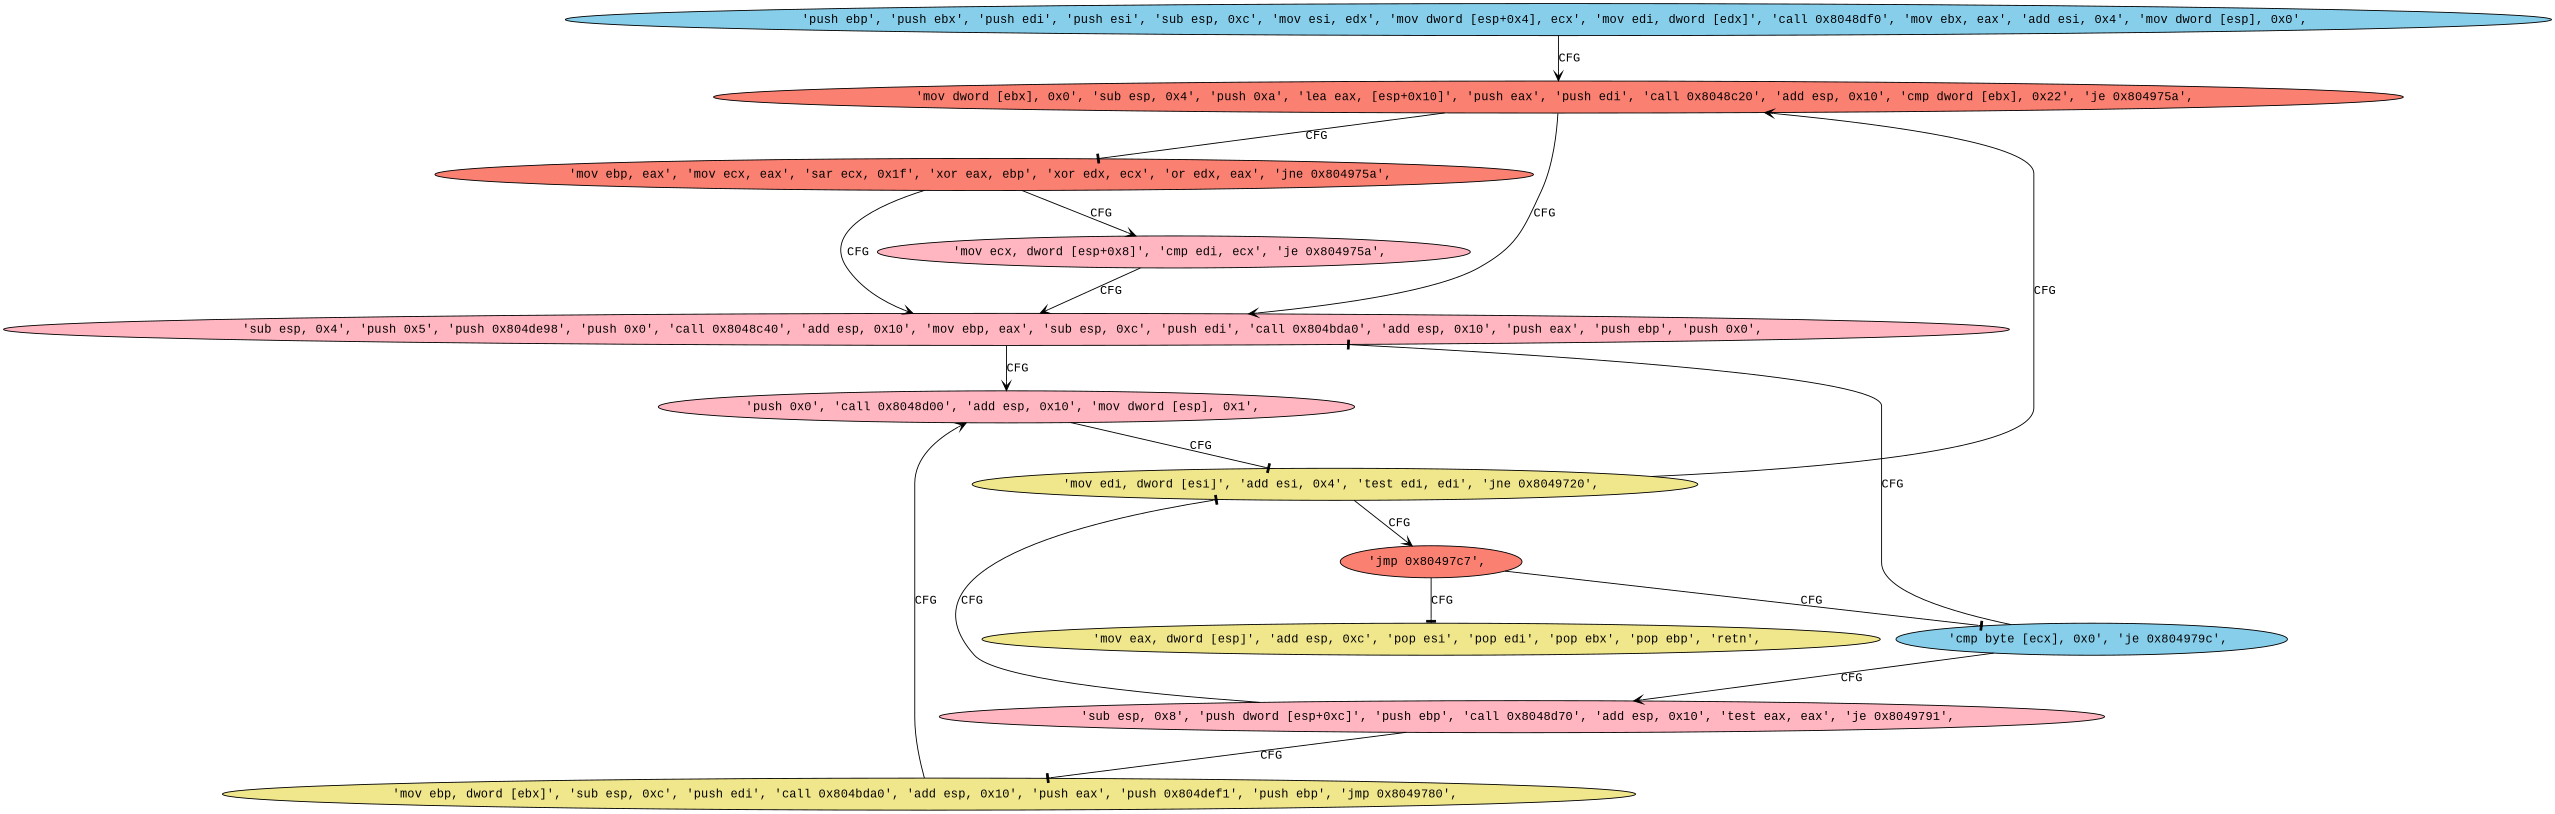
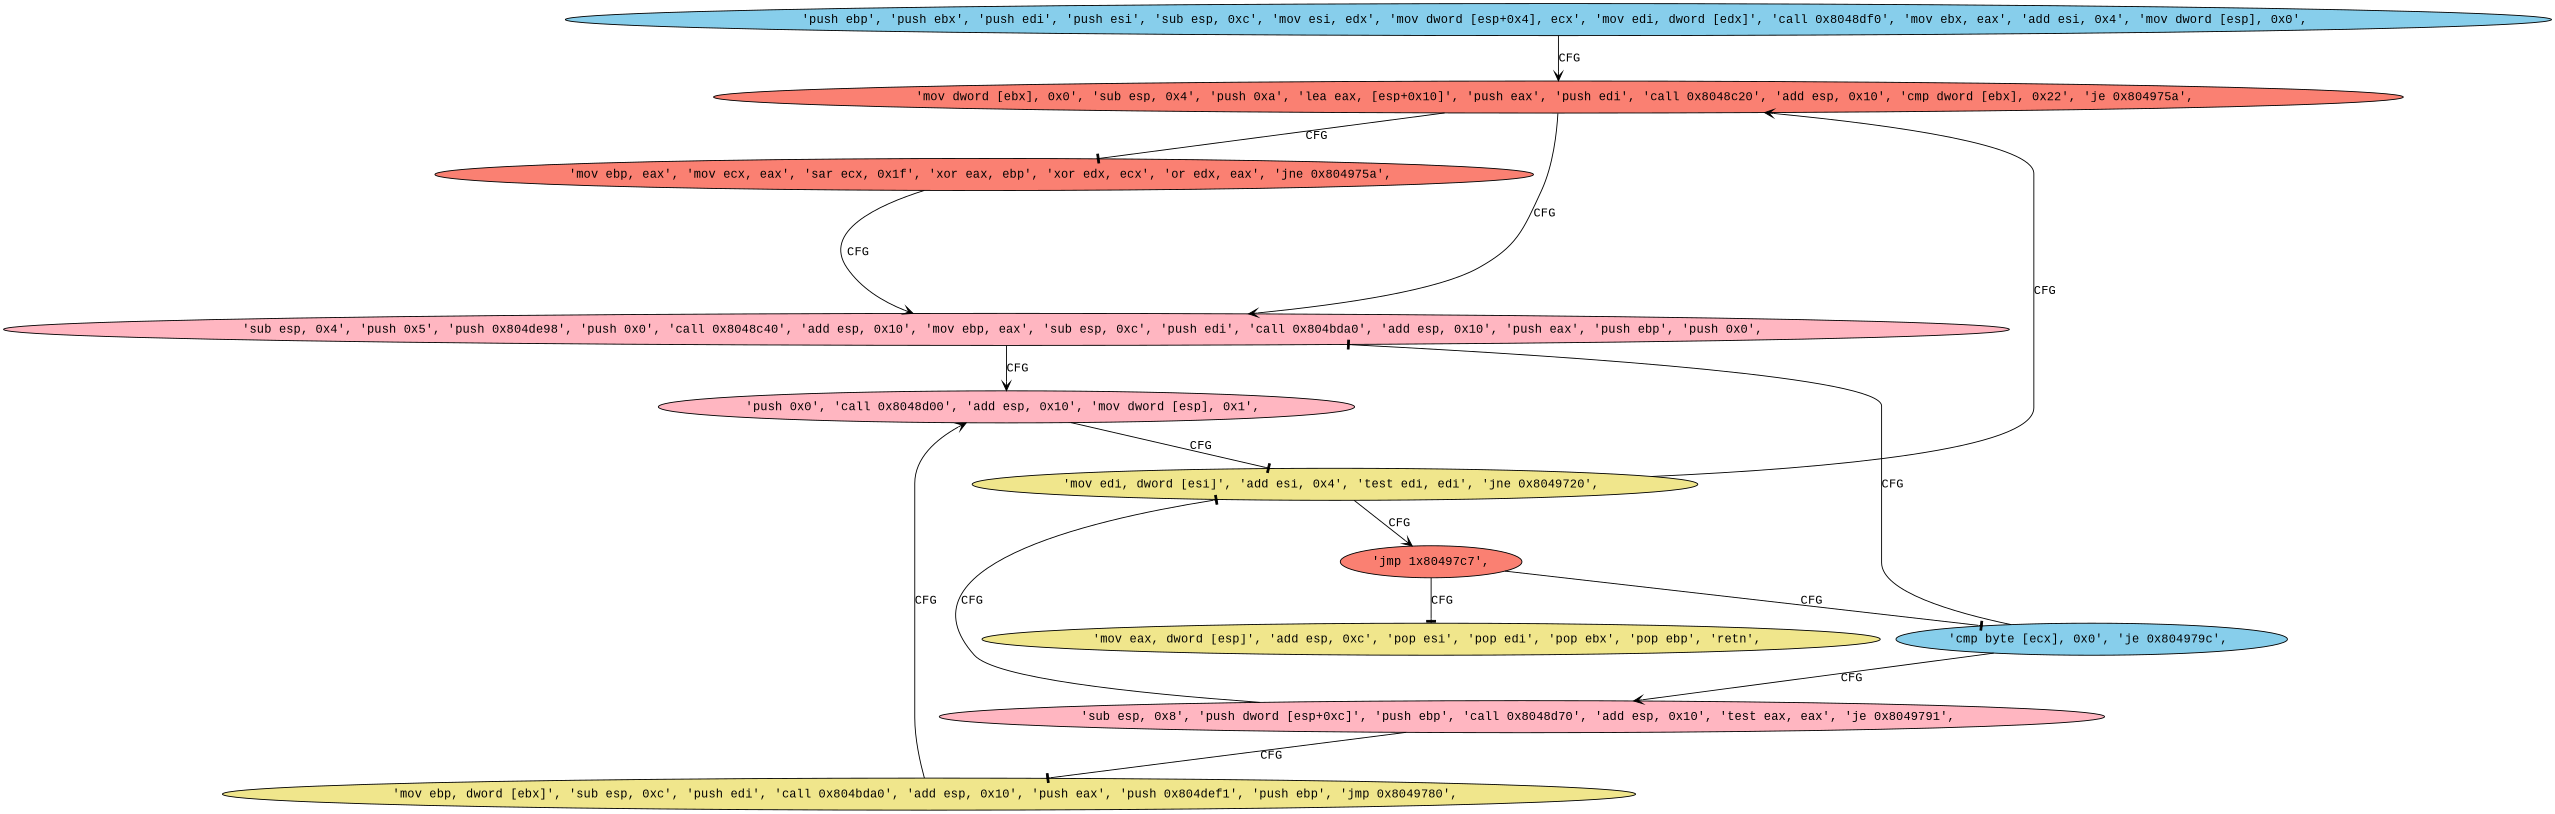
(1174, 252) -> none
(1431, 562) -> (1431, 562)
